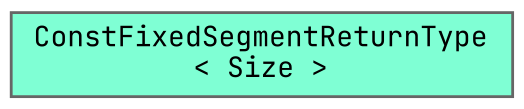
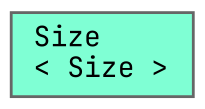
(262, 55) -> (102, 55)
